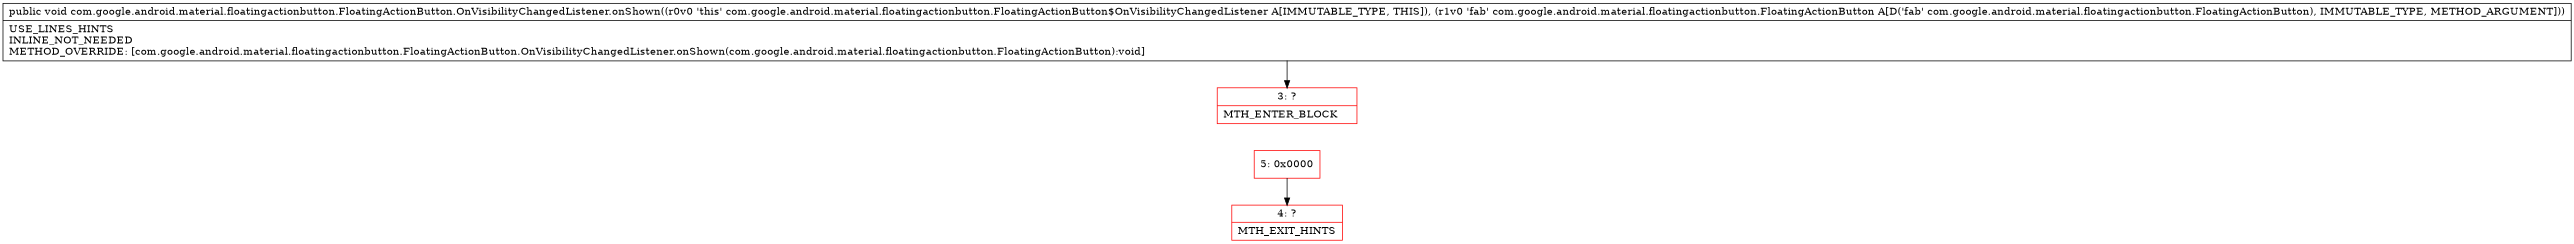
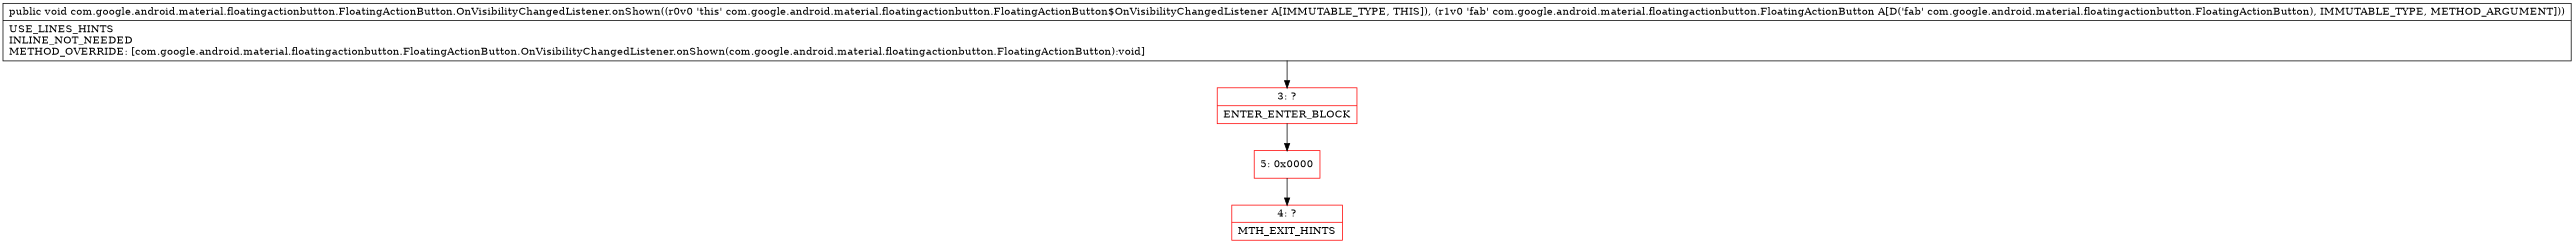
(1281, 114) -> (1287, 114)
none -> (1287, 133)
